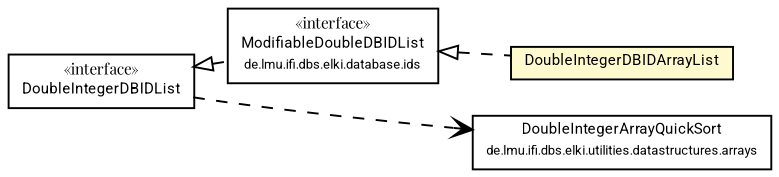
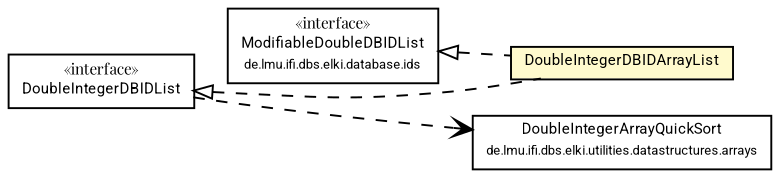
(220, 63) -> (377, 97)
